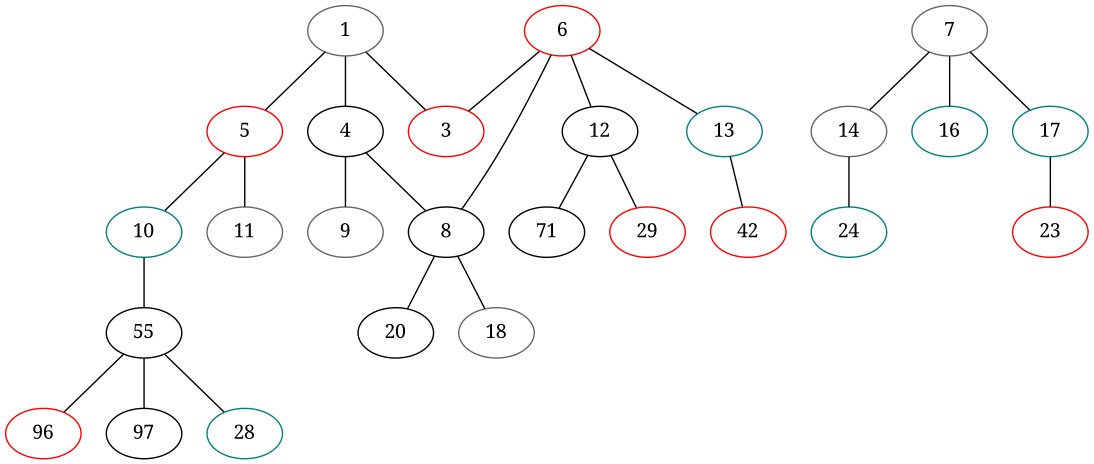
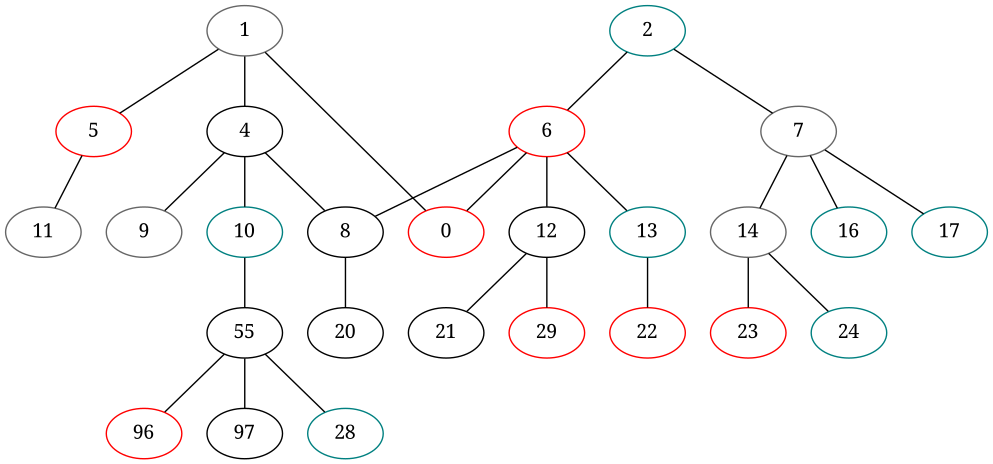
none -> (648, 31)
(446, 131) -> (446, 232)
(195, 182) -> (245, 182)
(1050, 182) -> (748, 283)
(547, 232) -> (446, 333)
(748, 232) -> (648, 333)
(497, 333) -> none
